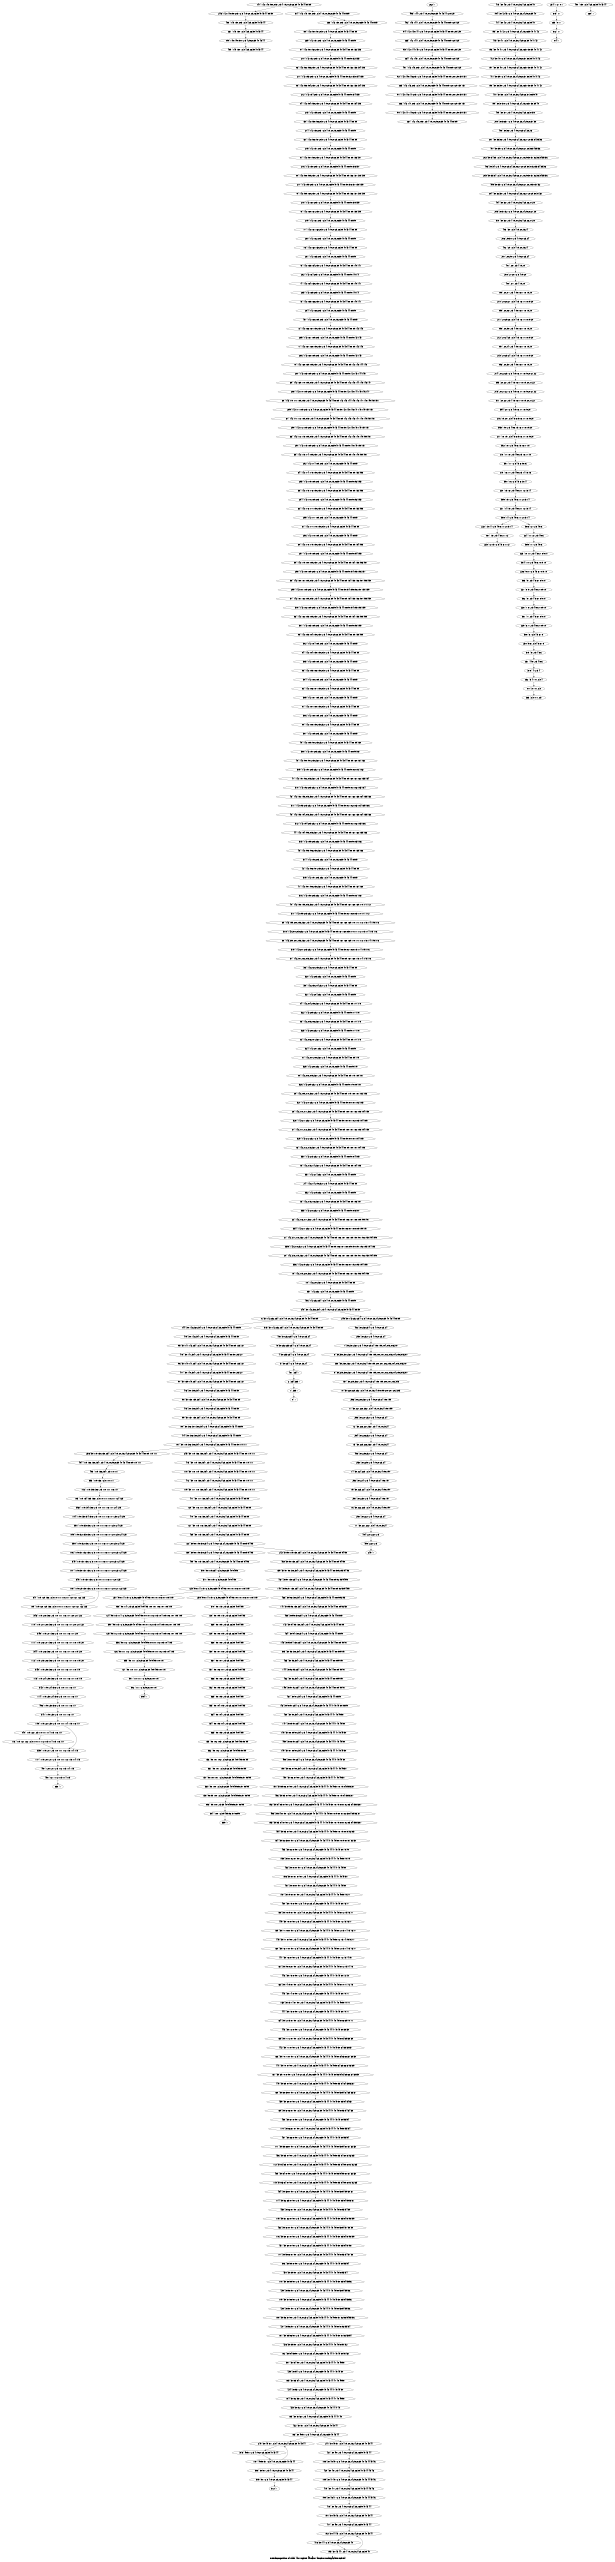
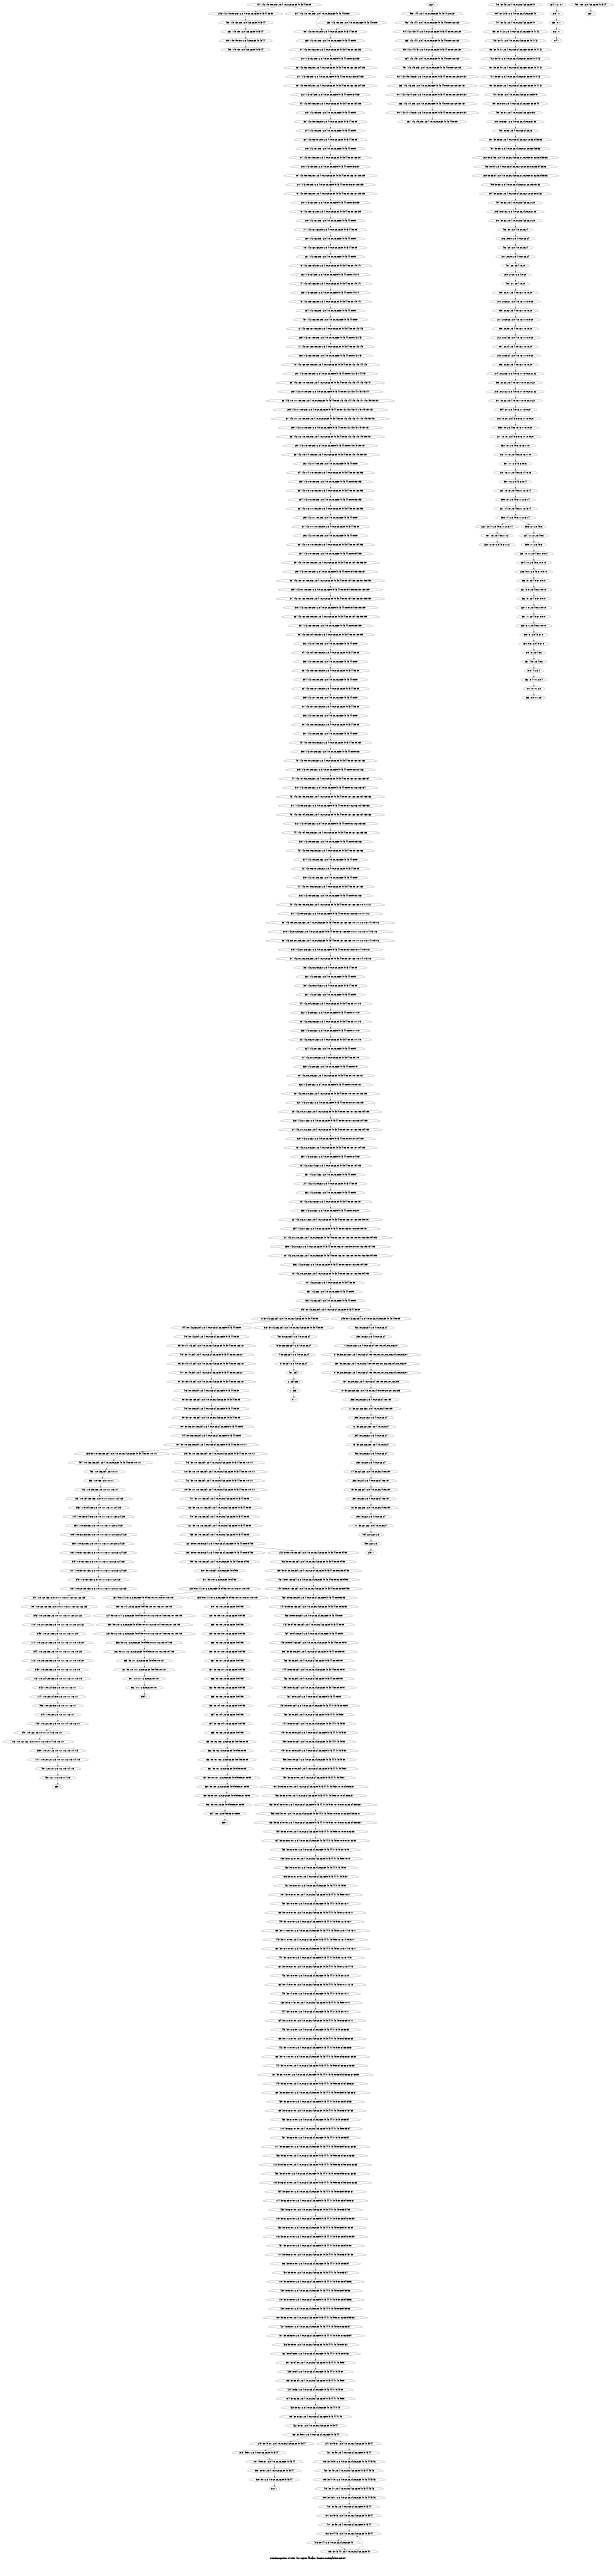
(337, 18) -> (316, 23)
(94, 1602) -> (59, 1602)
(76, 1736) -> (51, 1728)
(288, 2454) -> (274, 2466)
